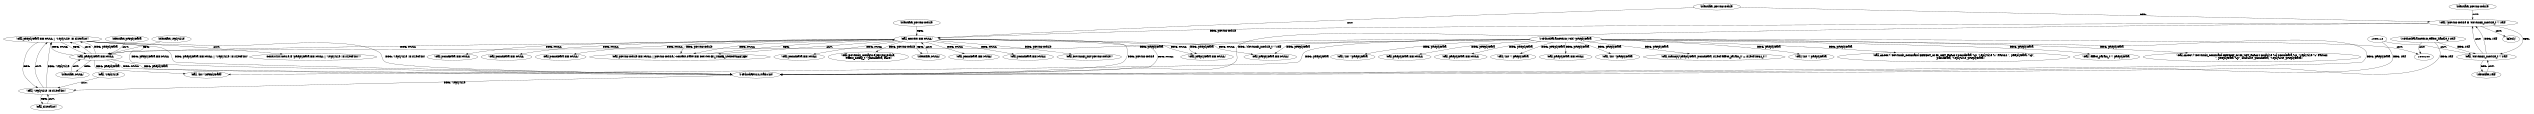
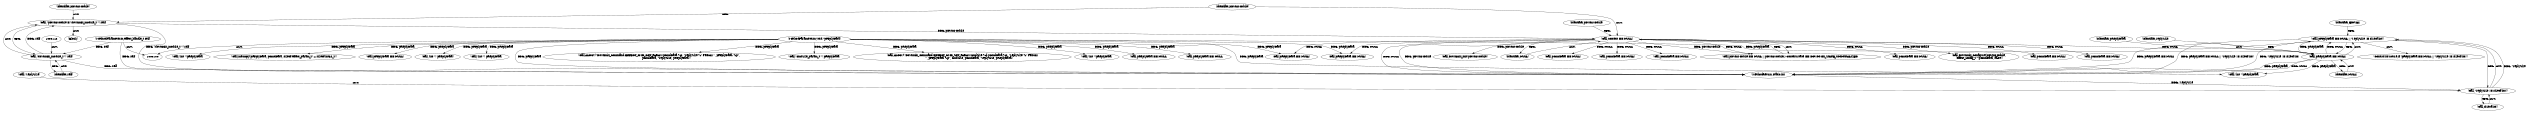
none -> (2348, 23)
(2107, 57) -> (814, 57)
(1681, 72) -> (902, 73)
